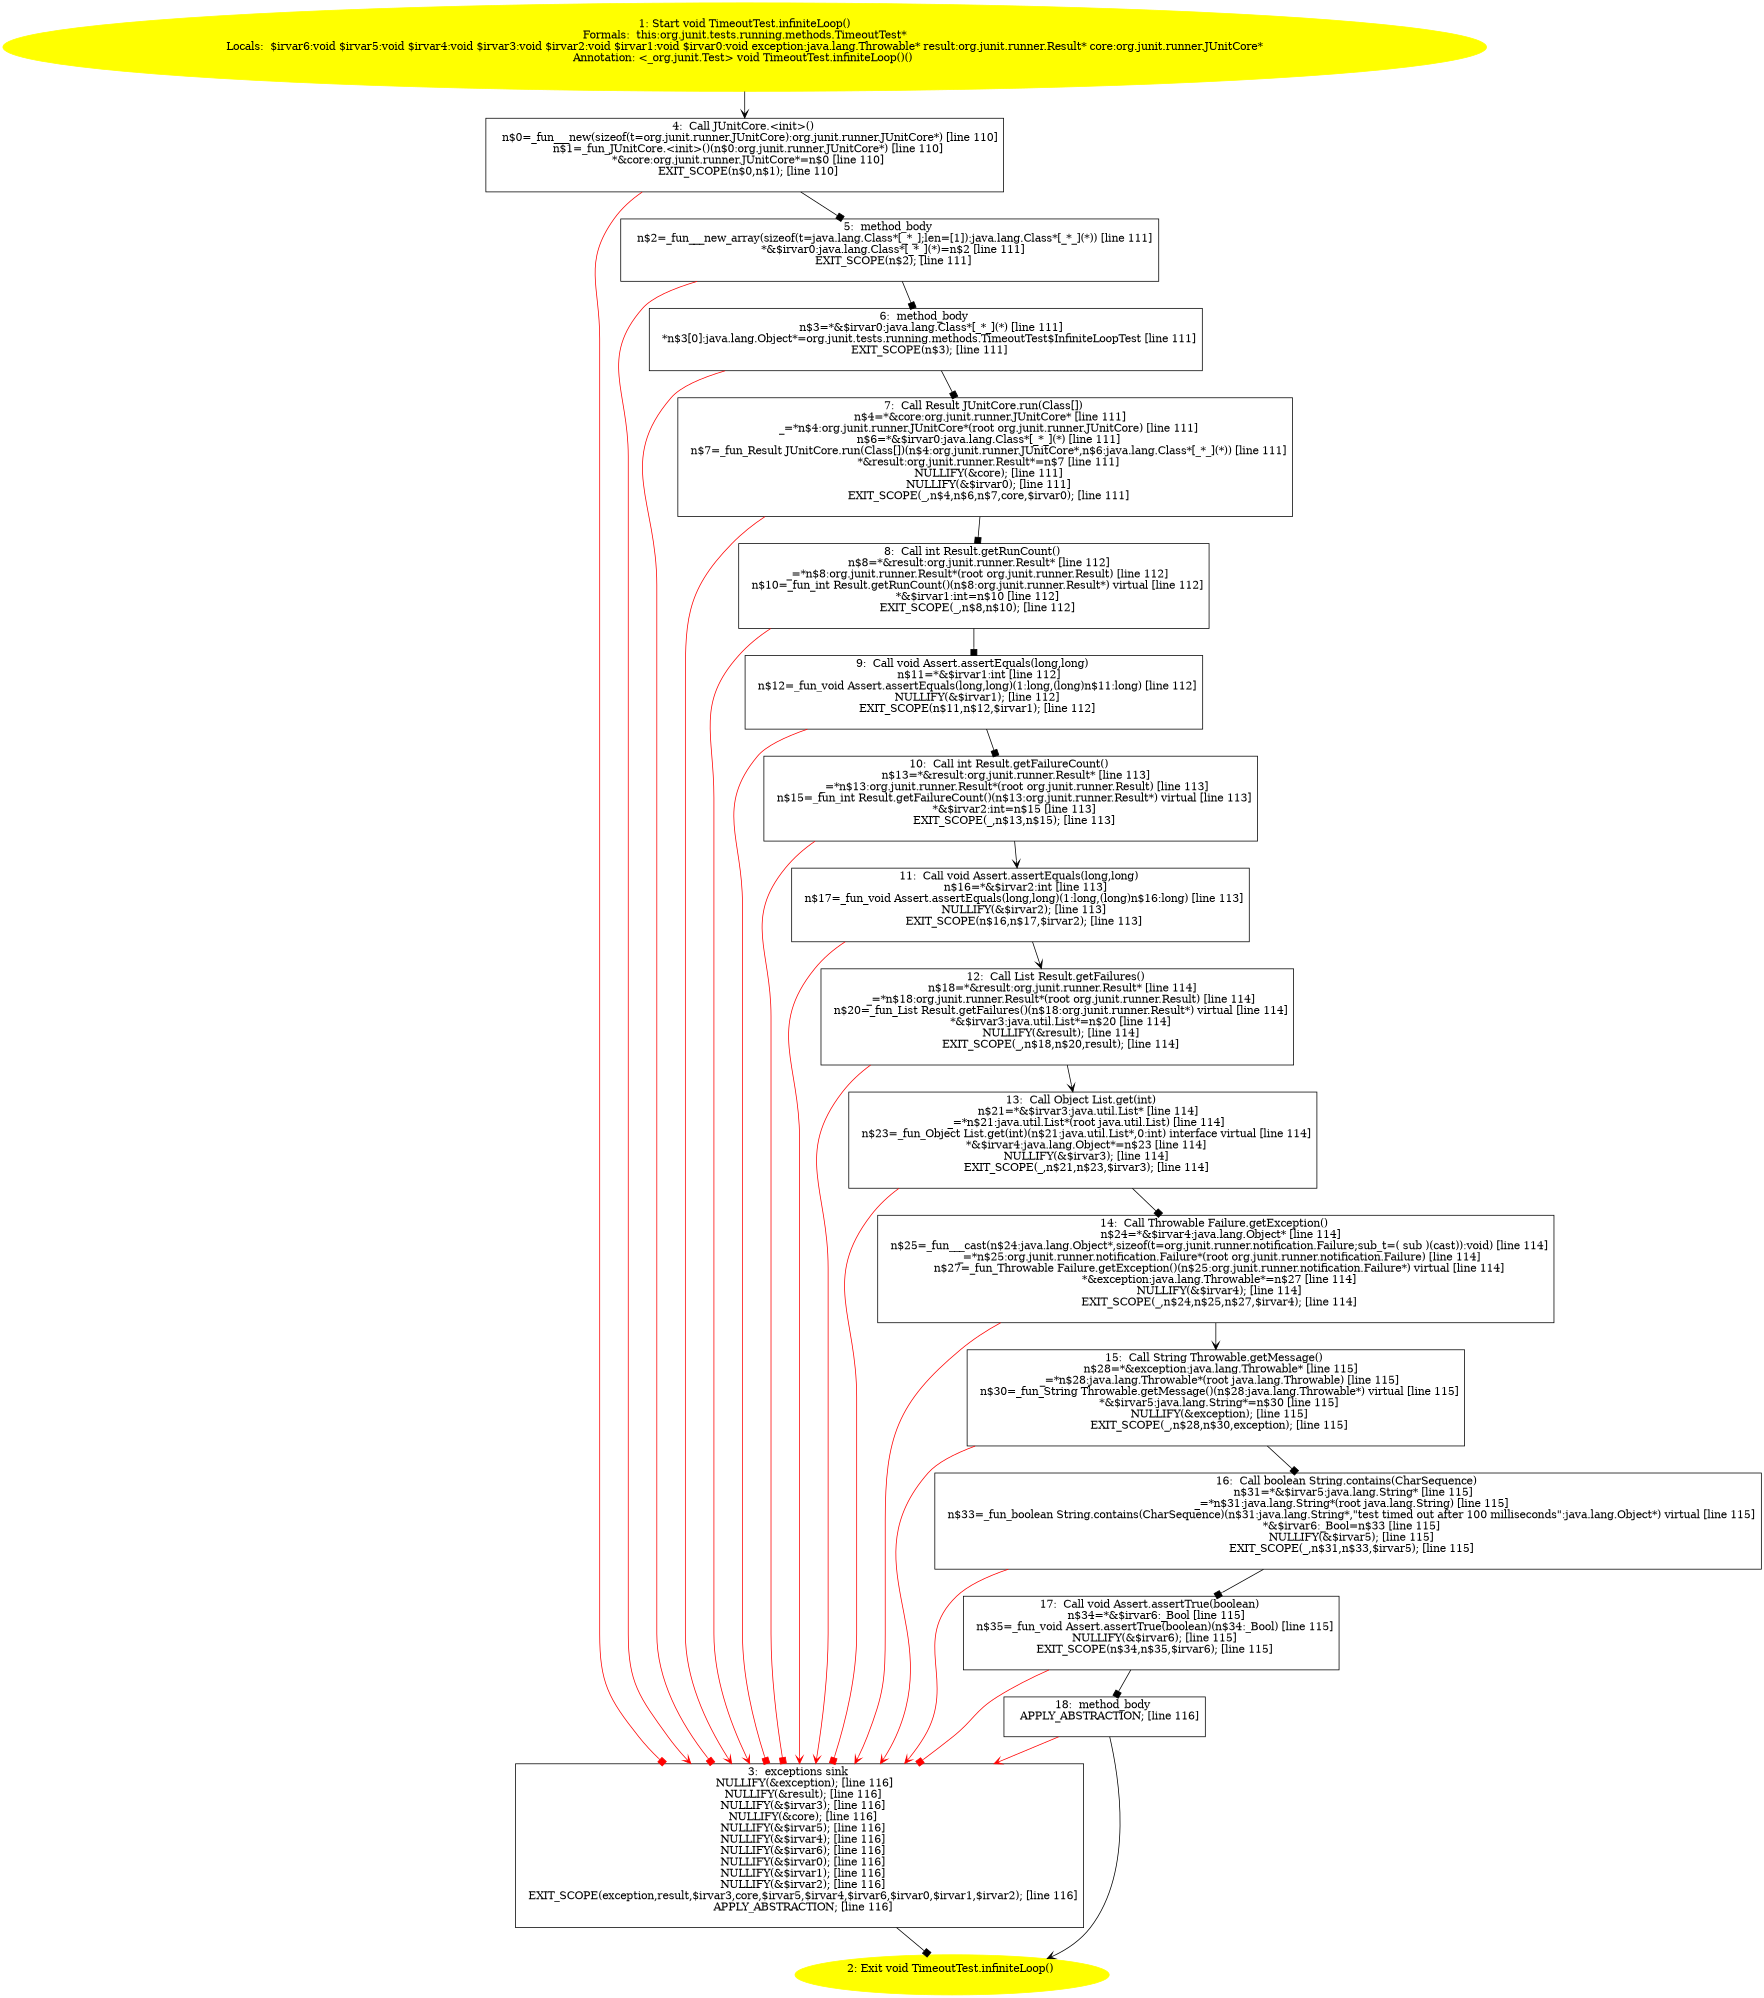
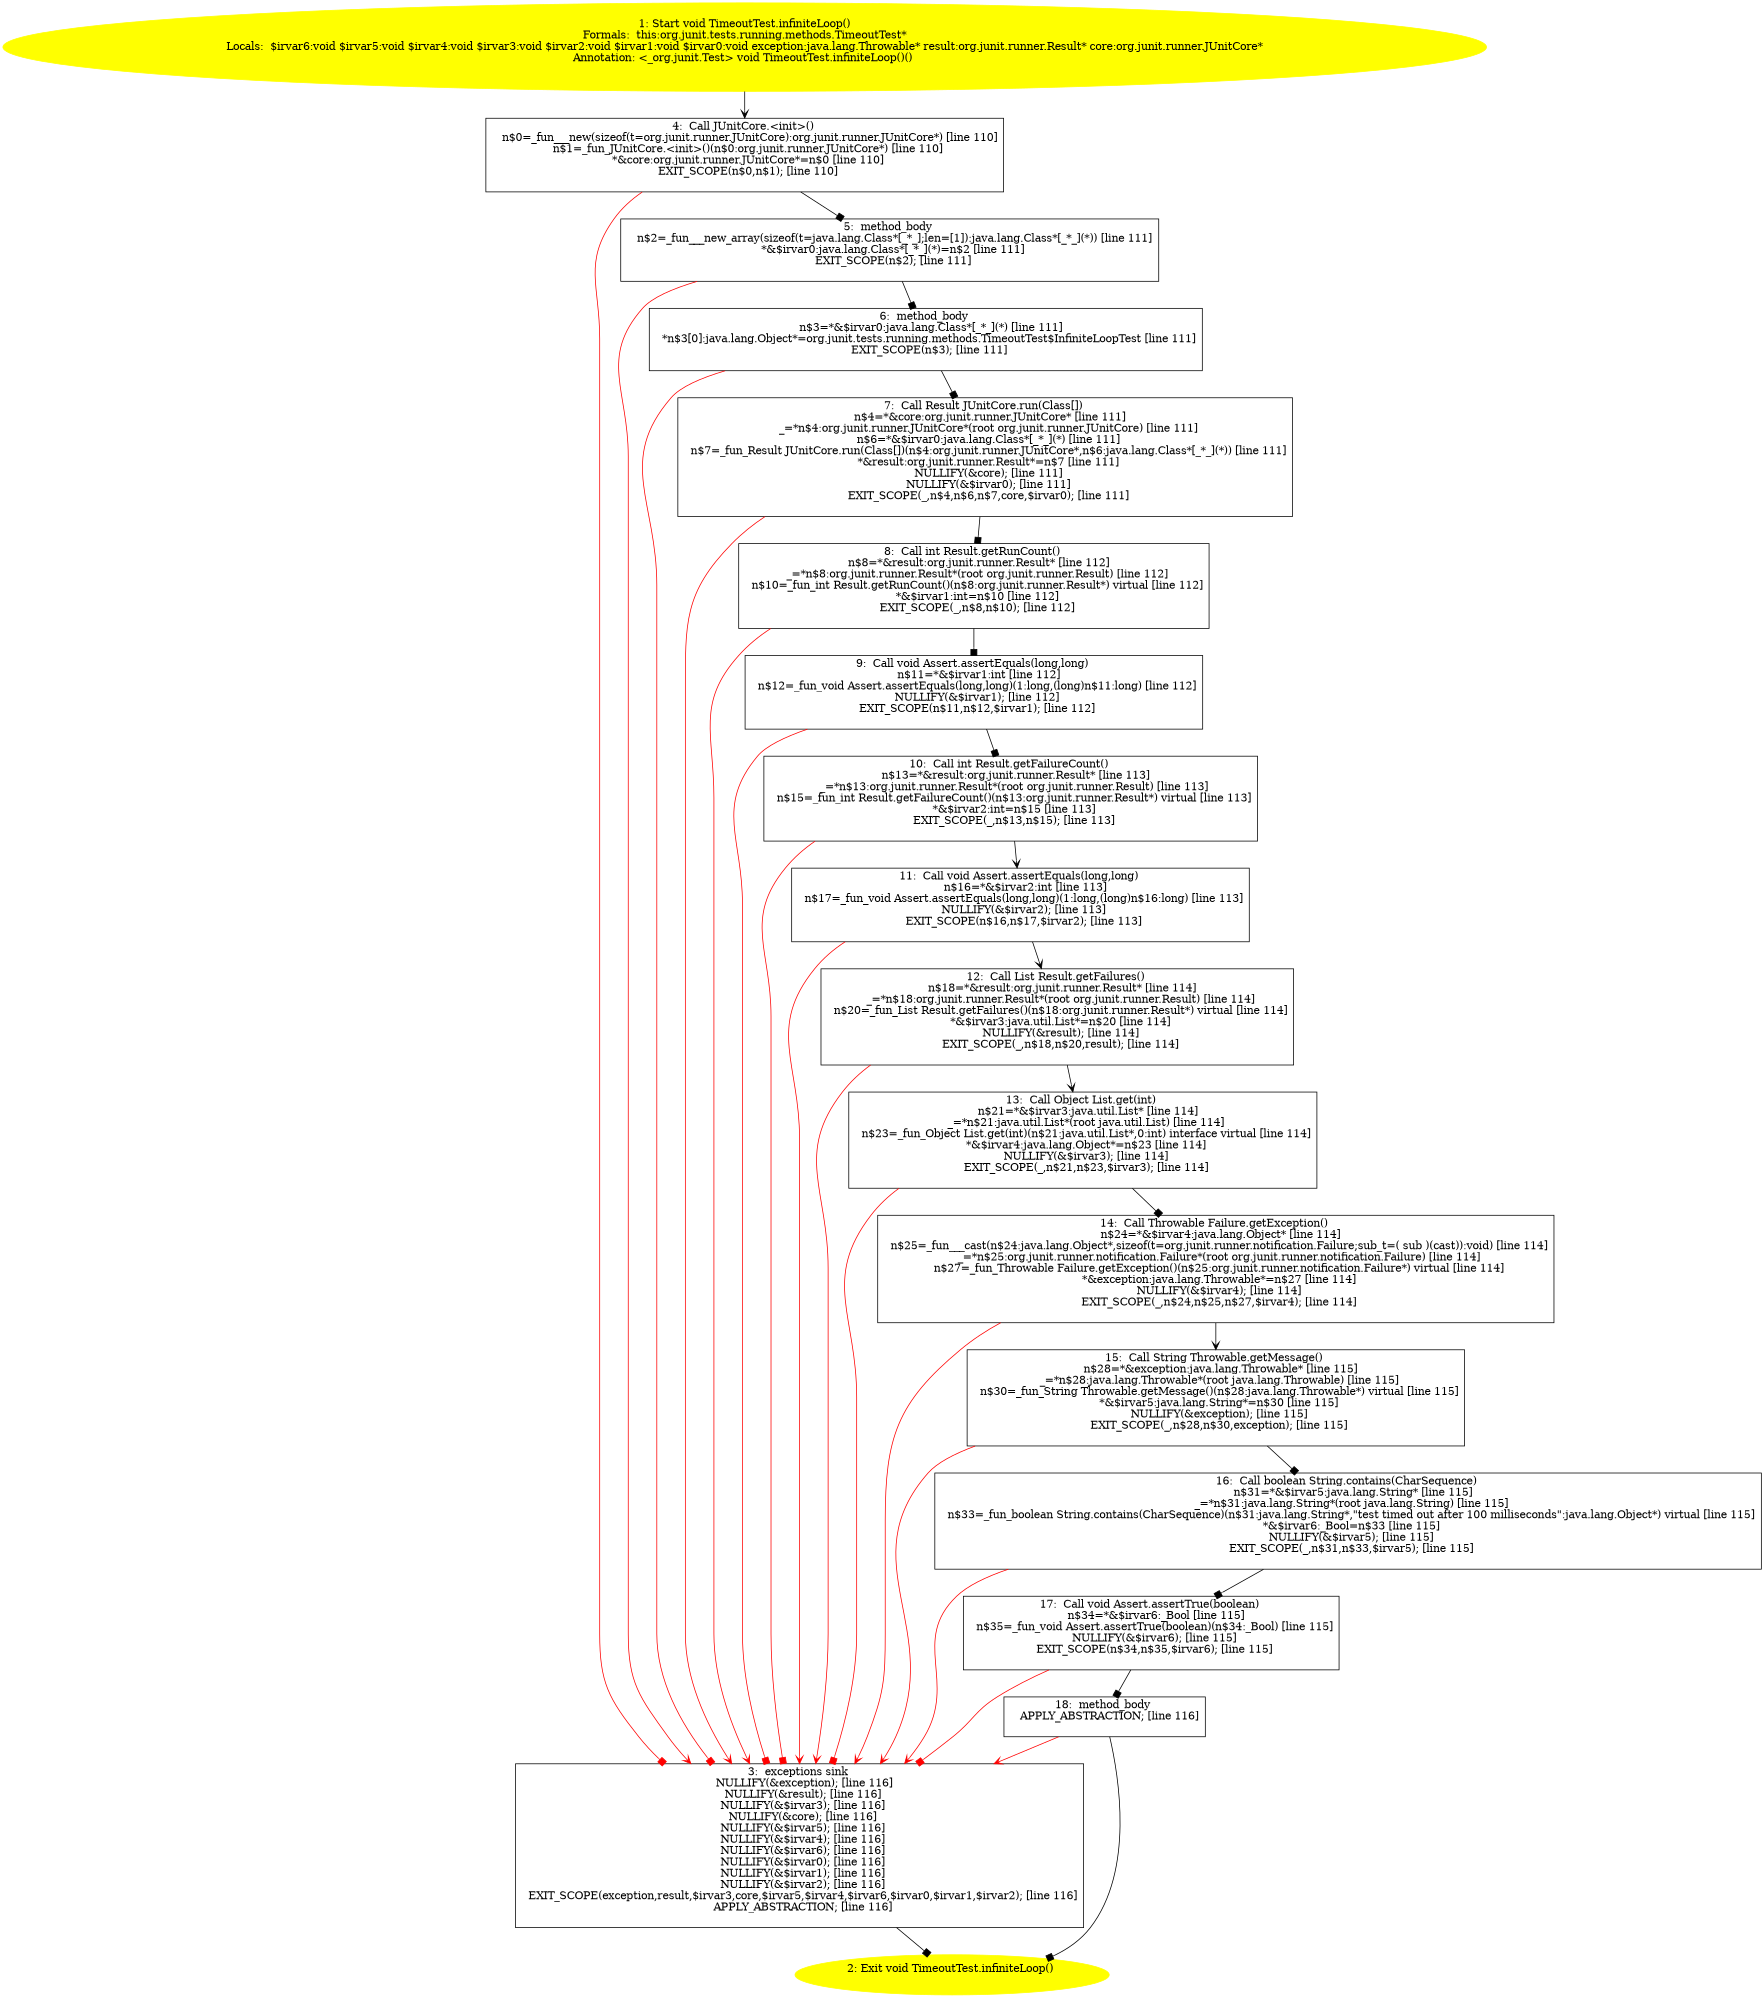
(1117, 1858) -> (1117, 1858)
